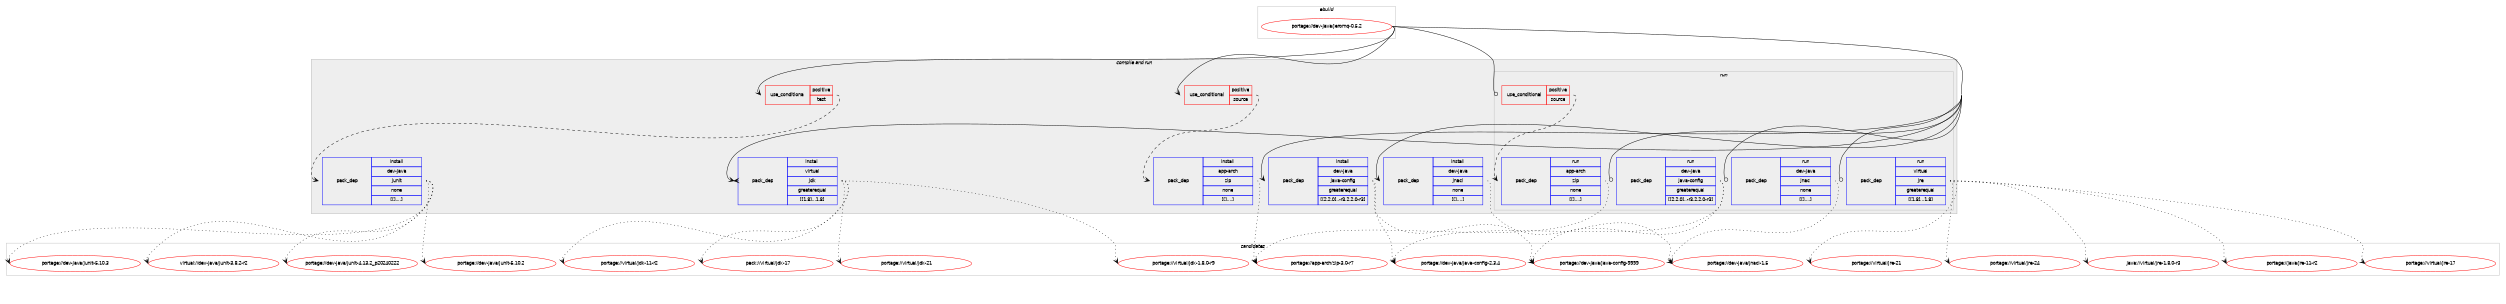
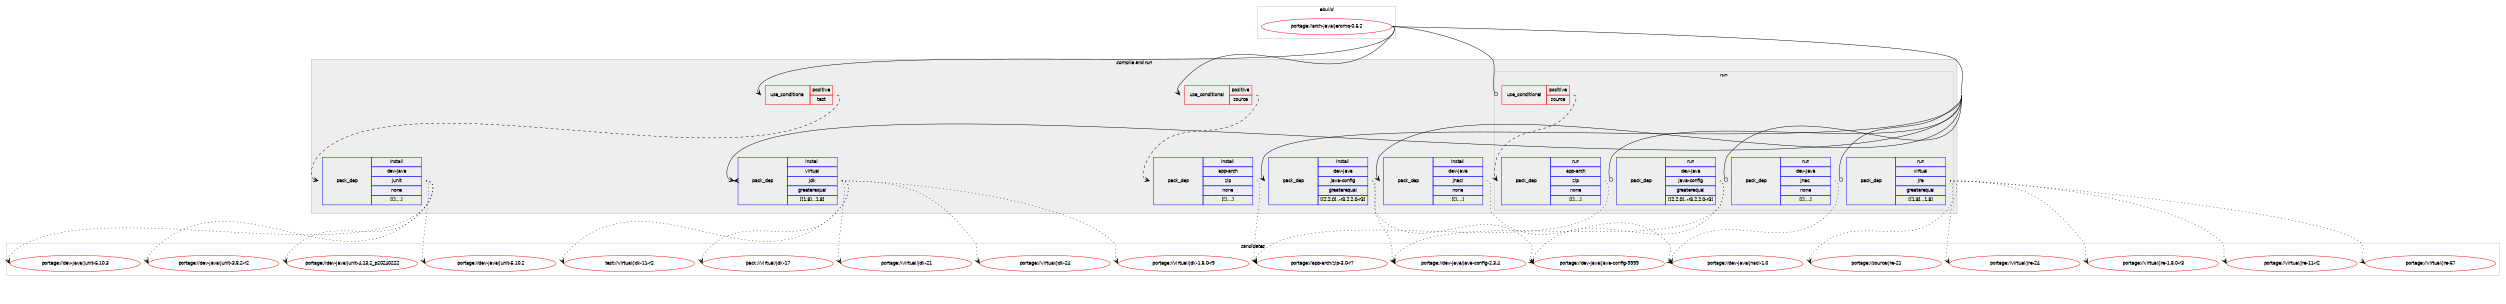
(1327, 27) -> (1327, 27)
(214, 264) -> (214, 264)
(629, 264) -> (629, 264)
none -> (1045, 264)
(1738, 264) -> (1738, 264)
(1876, 264) -> (1876, 264)
(2153, 264) -> (2153, 264)
(2292, 264) -> (2292, 264)
(2431, 264) -> (2431, 264)
